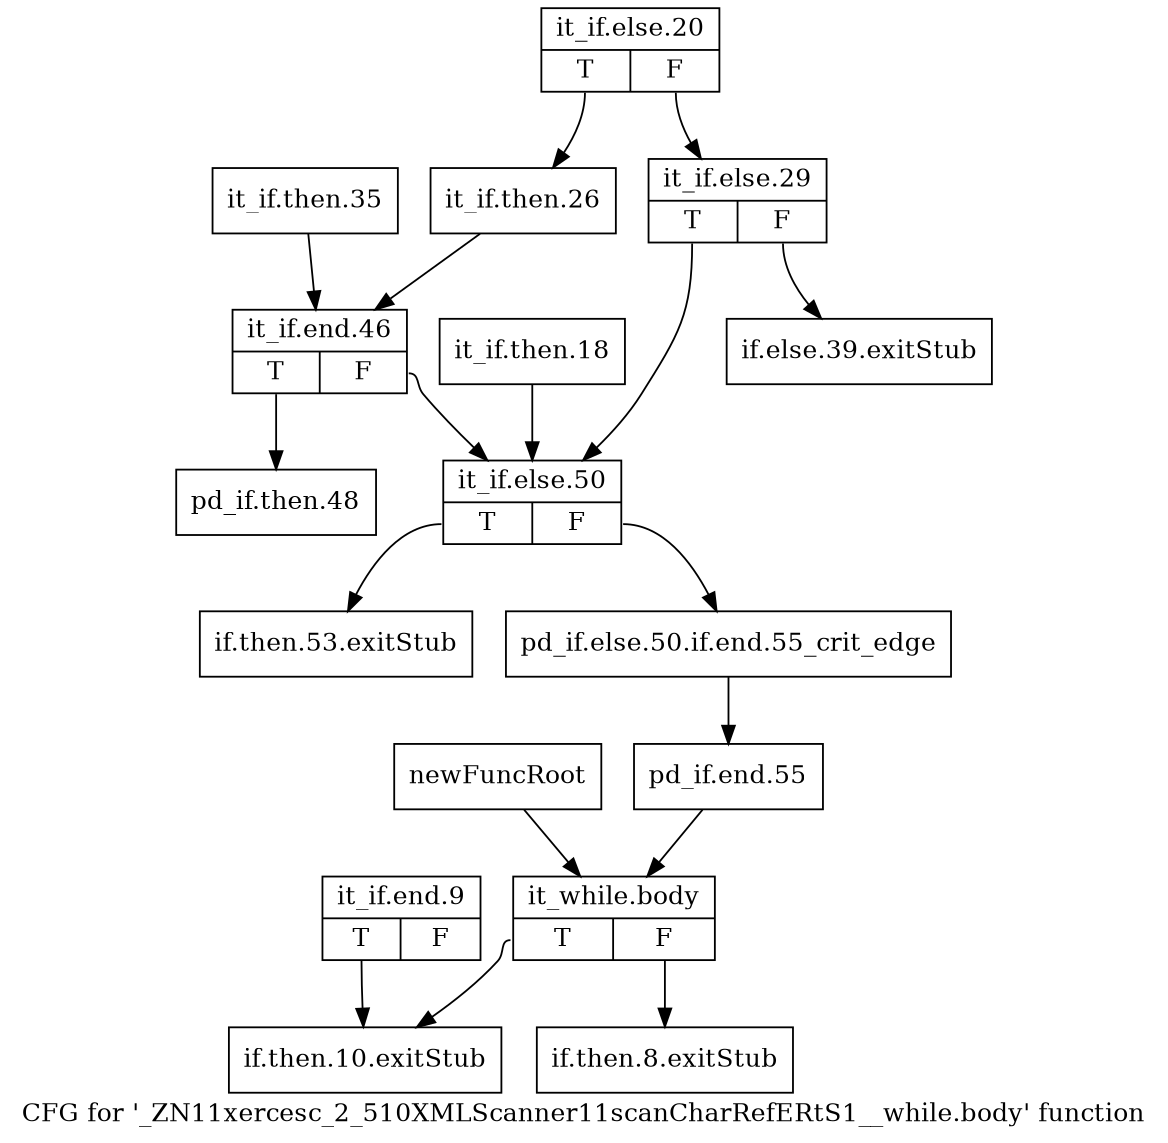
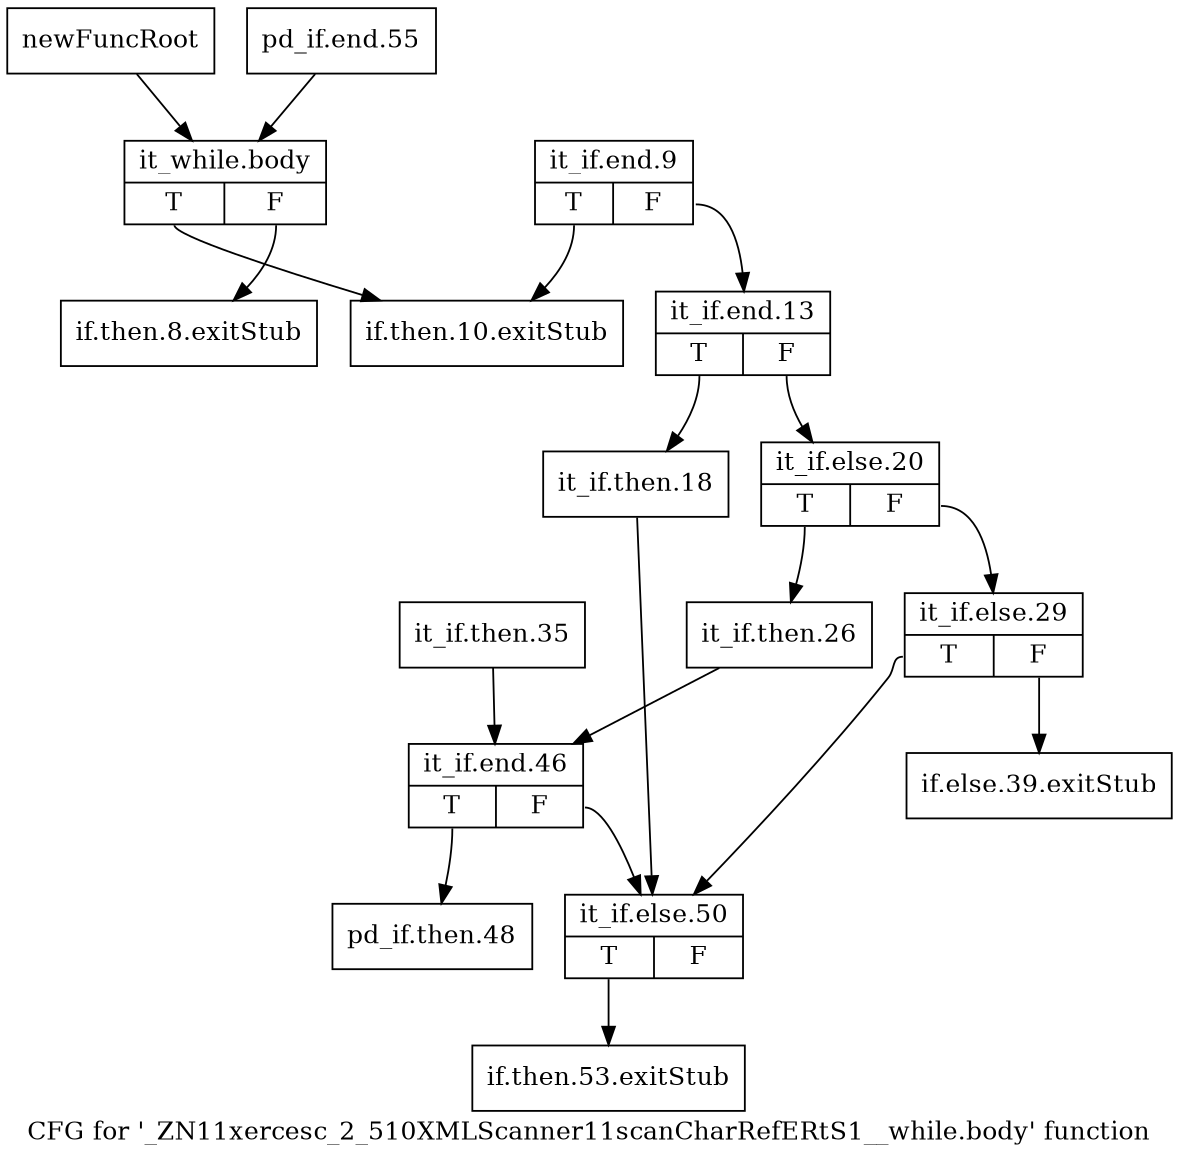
none -> (743, 333)
(728, 644) -> none
